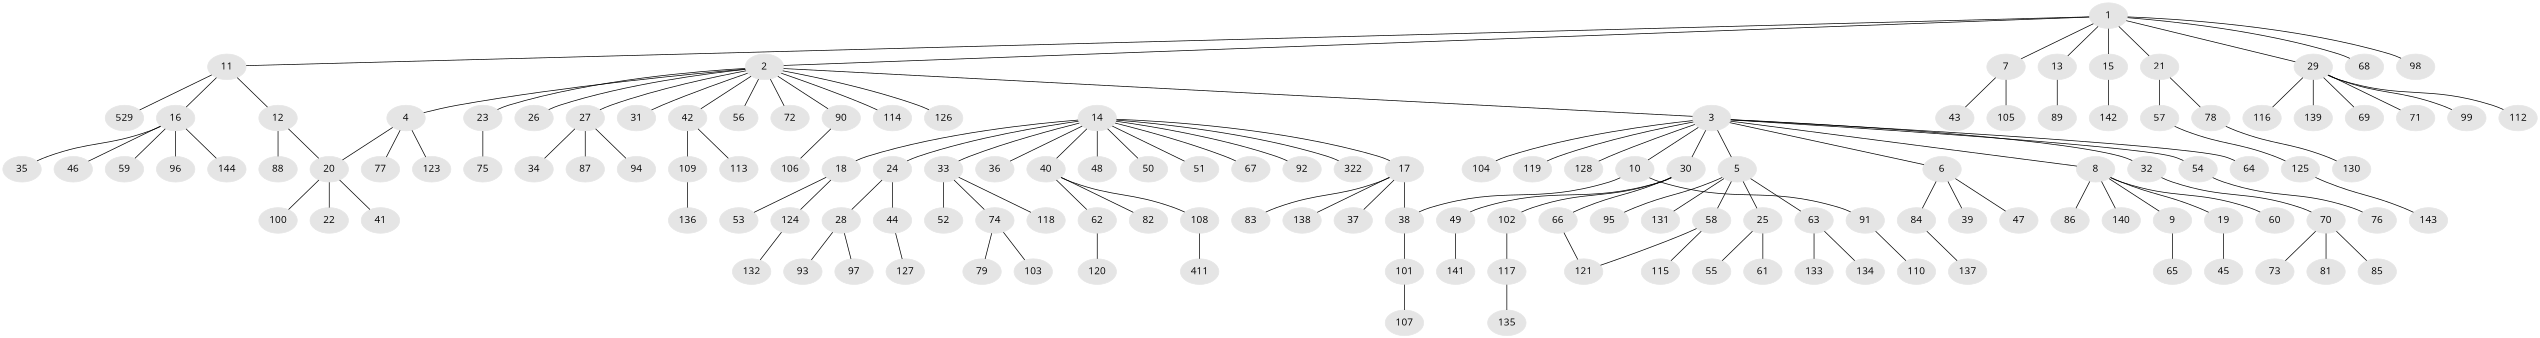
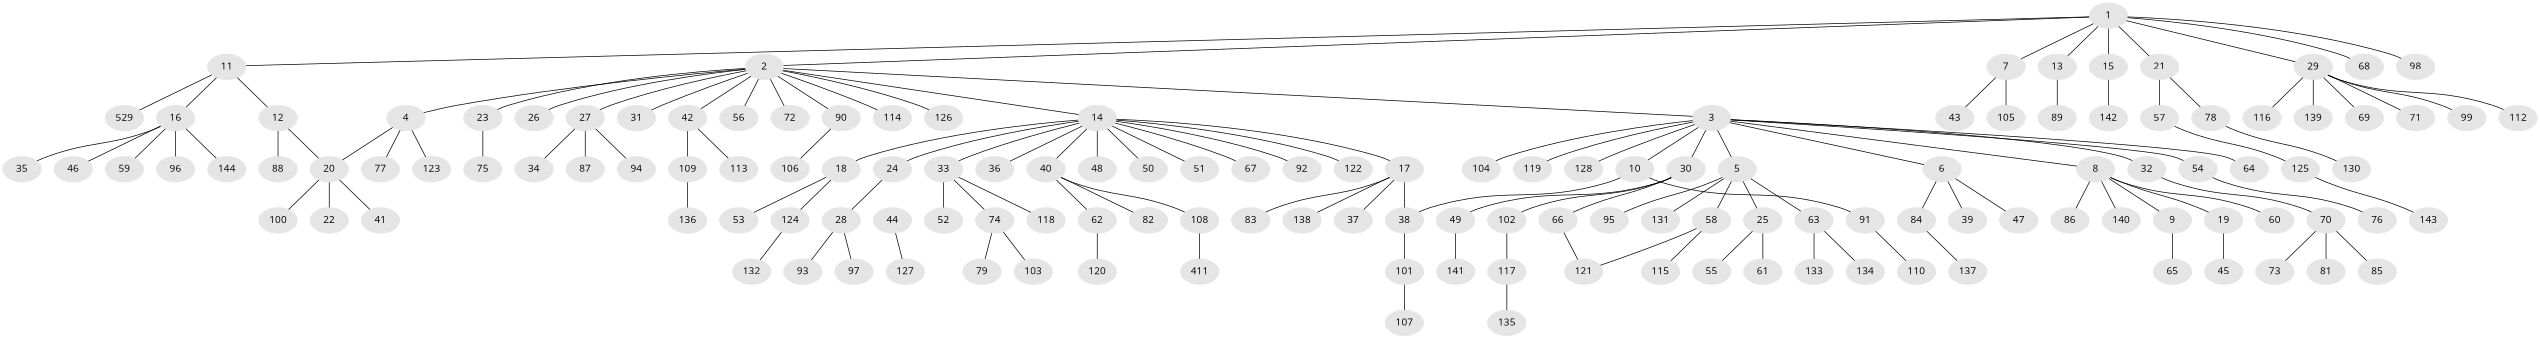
none -> (931, 92)
(1353, 169) -> (1353, 169)
(892, 195) -> none
